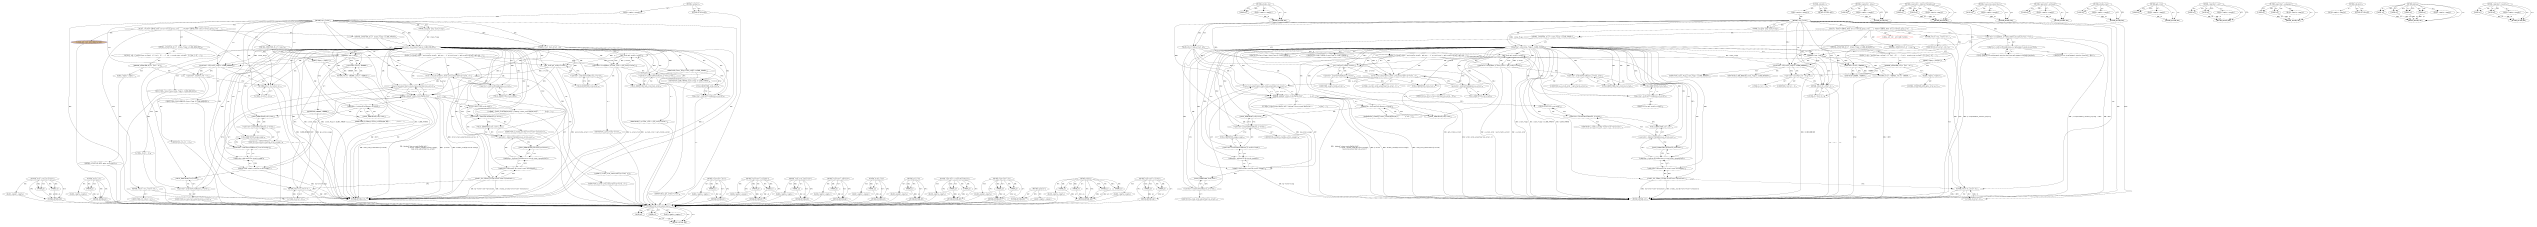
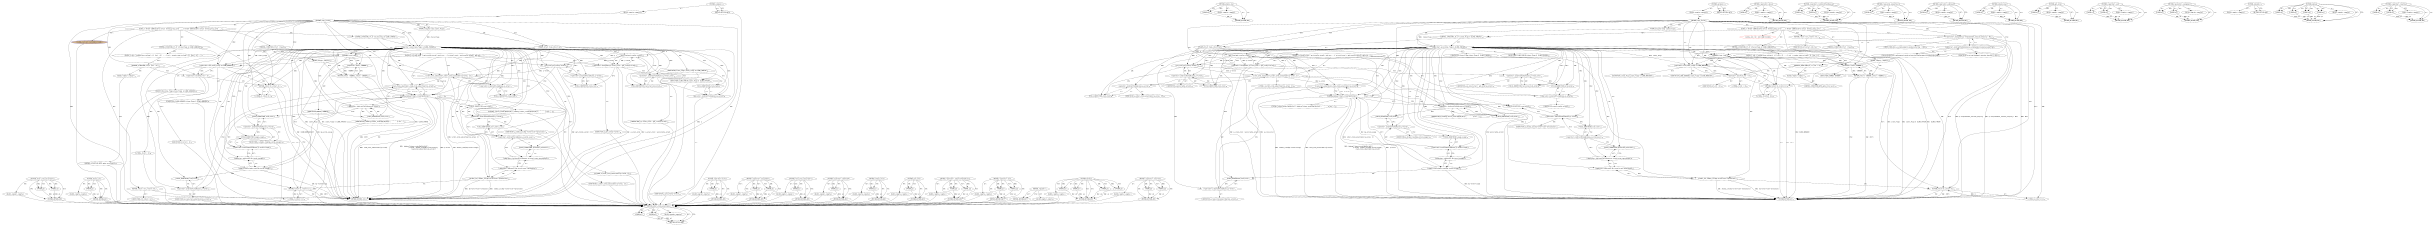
none -> (1905, 47)
